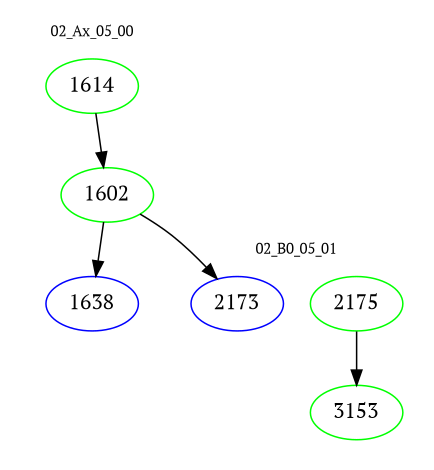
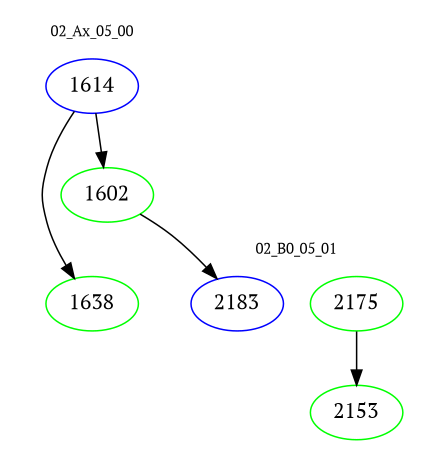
(92, 86) -> (92, 86)
(101, 241) -> (43, 187)
(92, 304) -> (92, 304)
(237, 304) -> (237, 304)
(357, 413) -> (357, 413)
